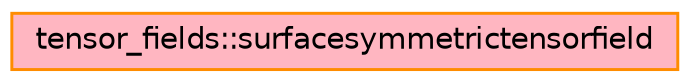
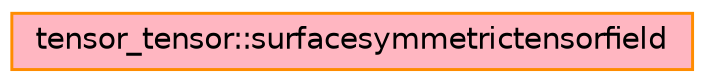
(345, 41) -> (352, 41)
